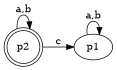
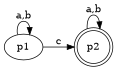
(55, 47) -> (55, 47)
